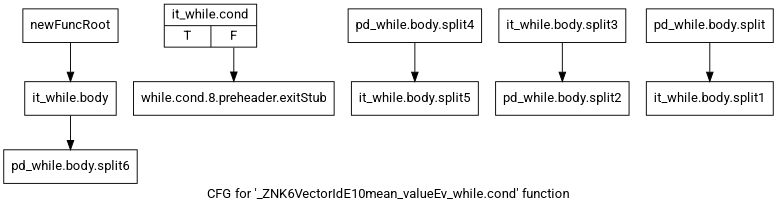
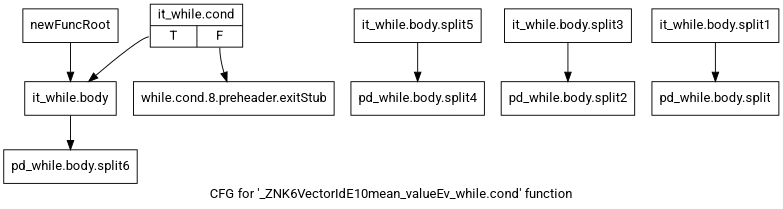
none -> (121, 54)
(415, 57) -> (418, 57)
(710, 57) -> (715, 57)
